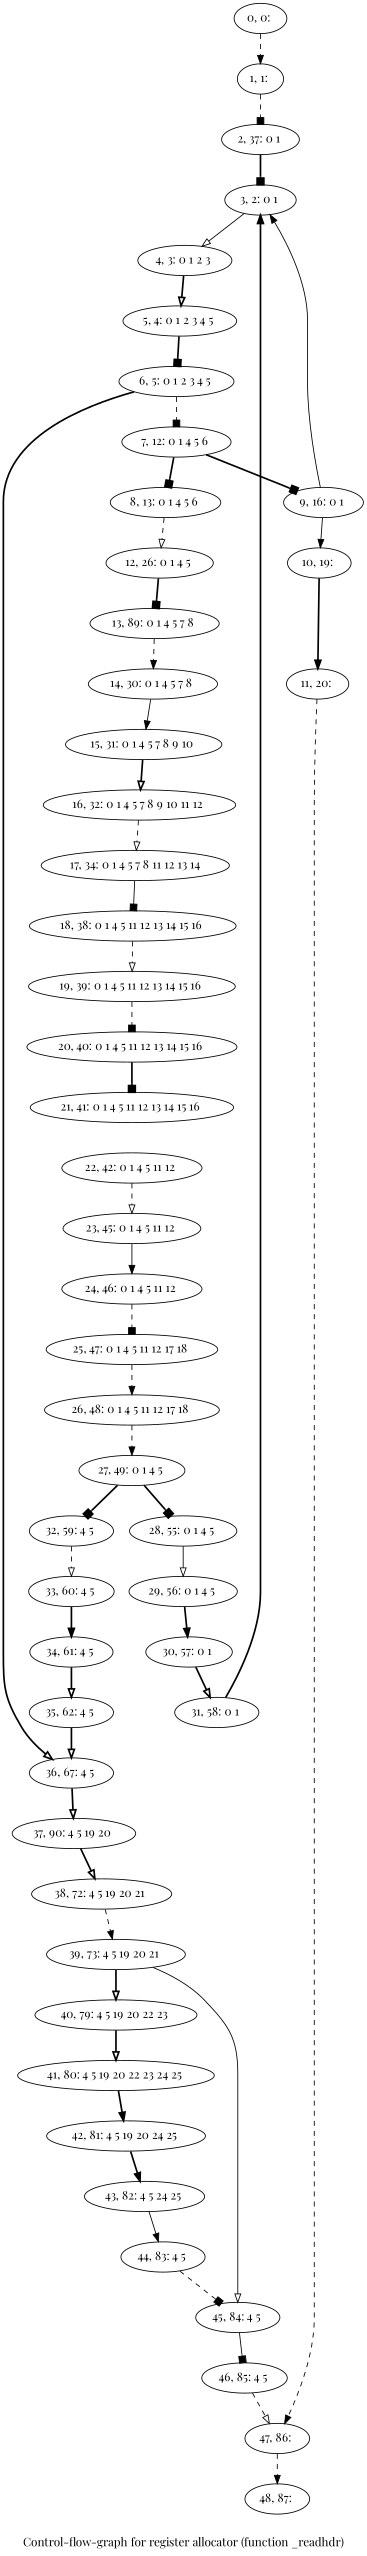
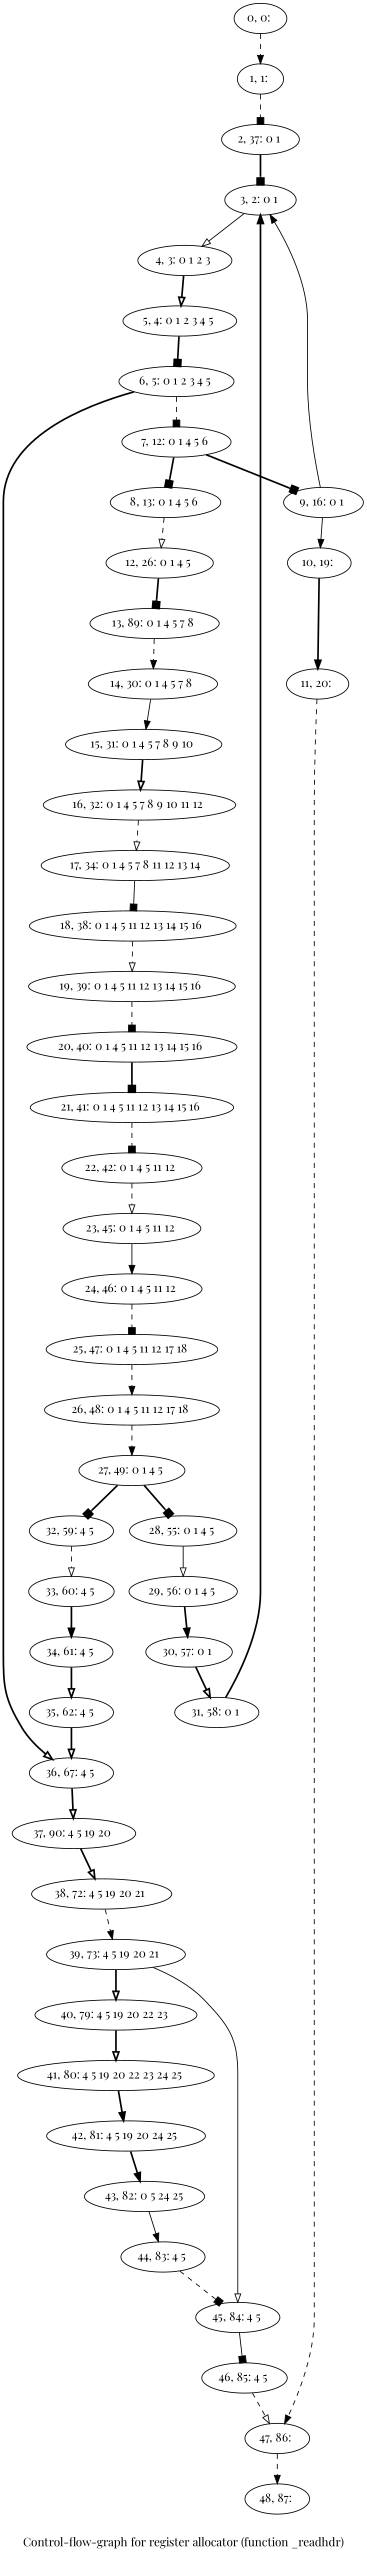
none -> (132, 1134)
(145, 2196) -> (145, 2196)
